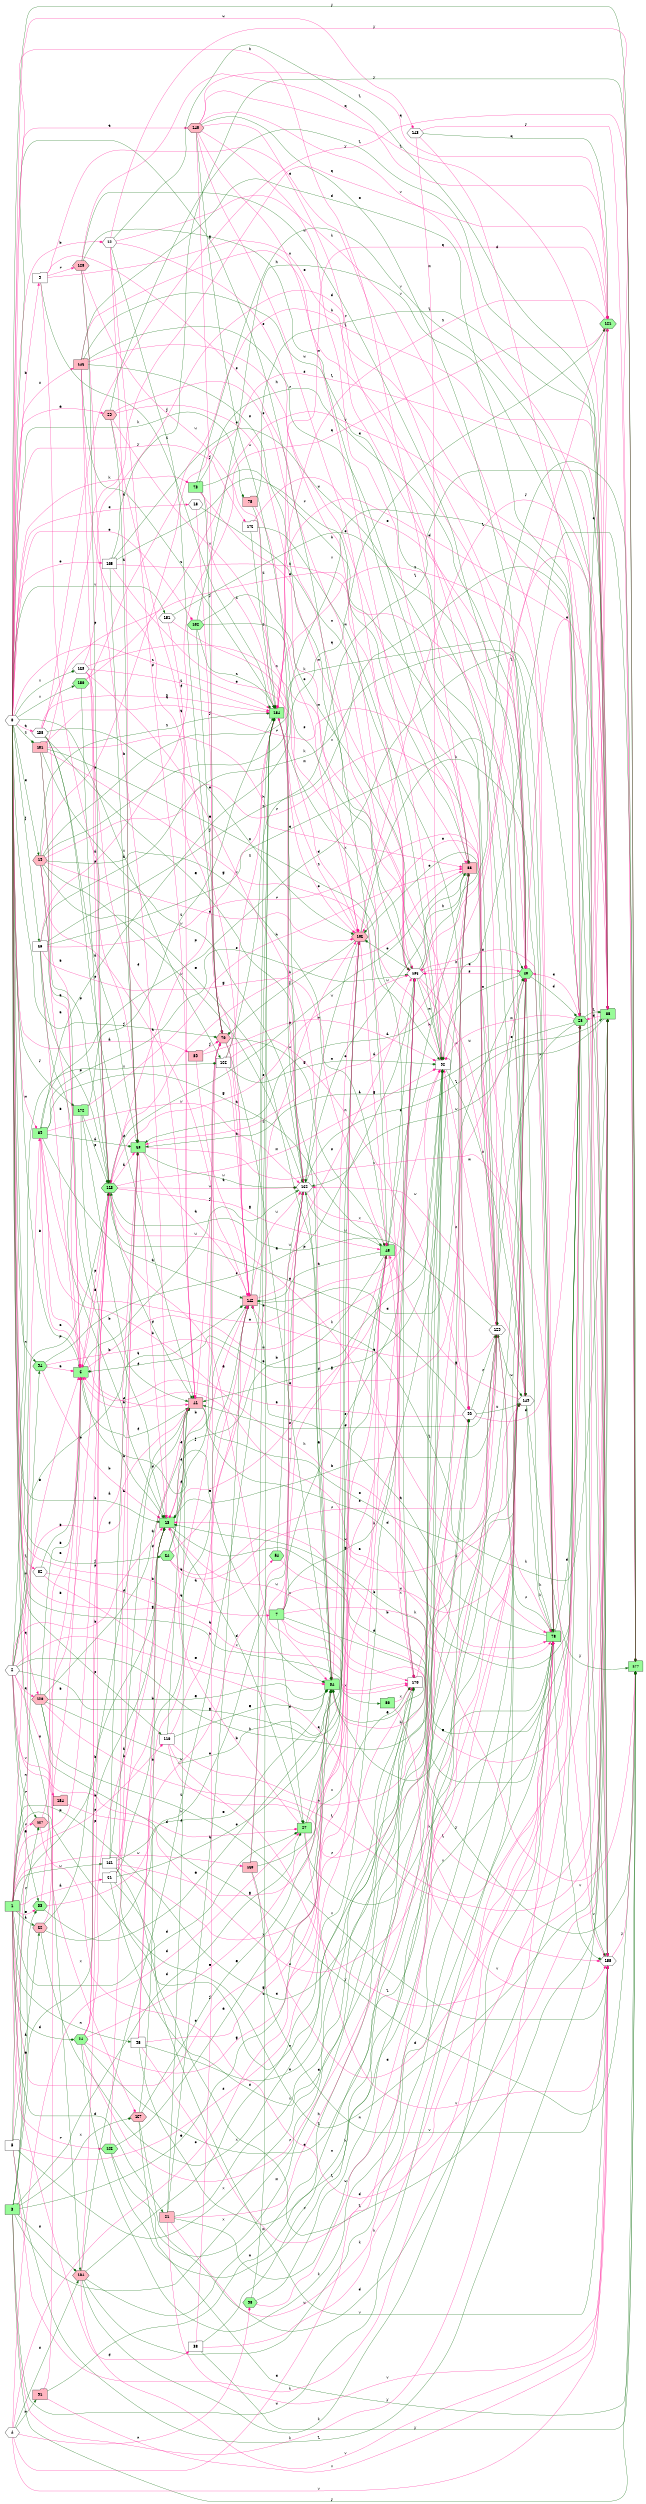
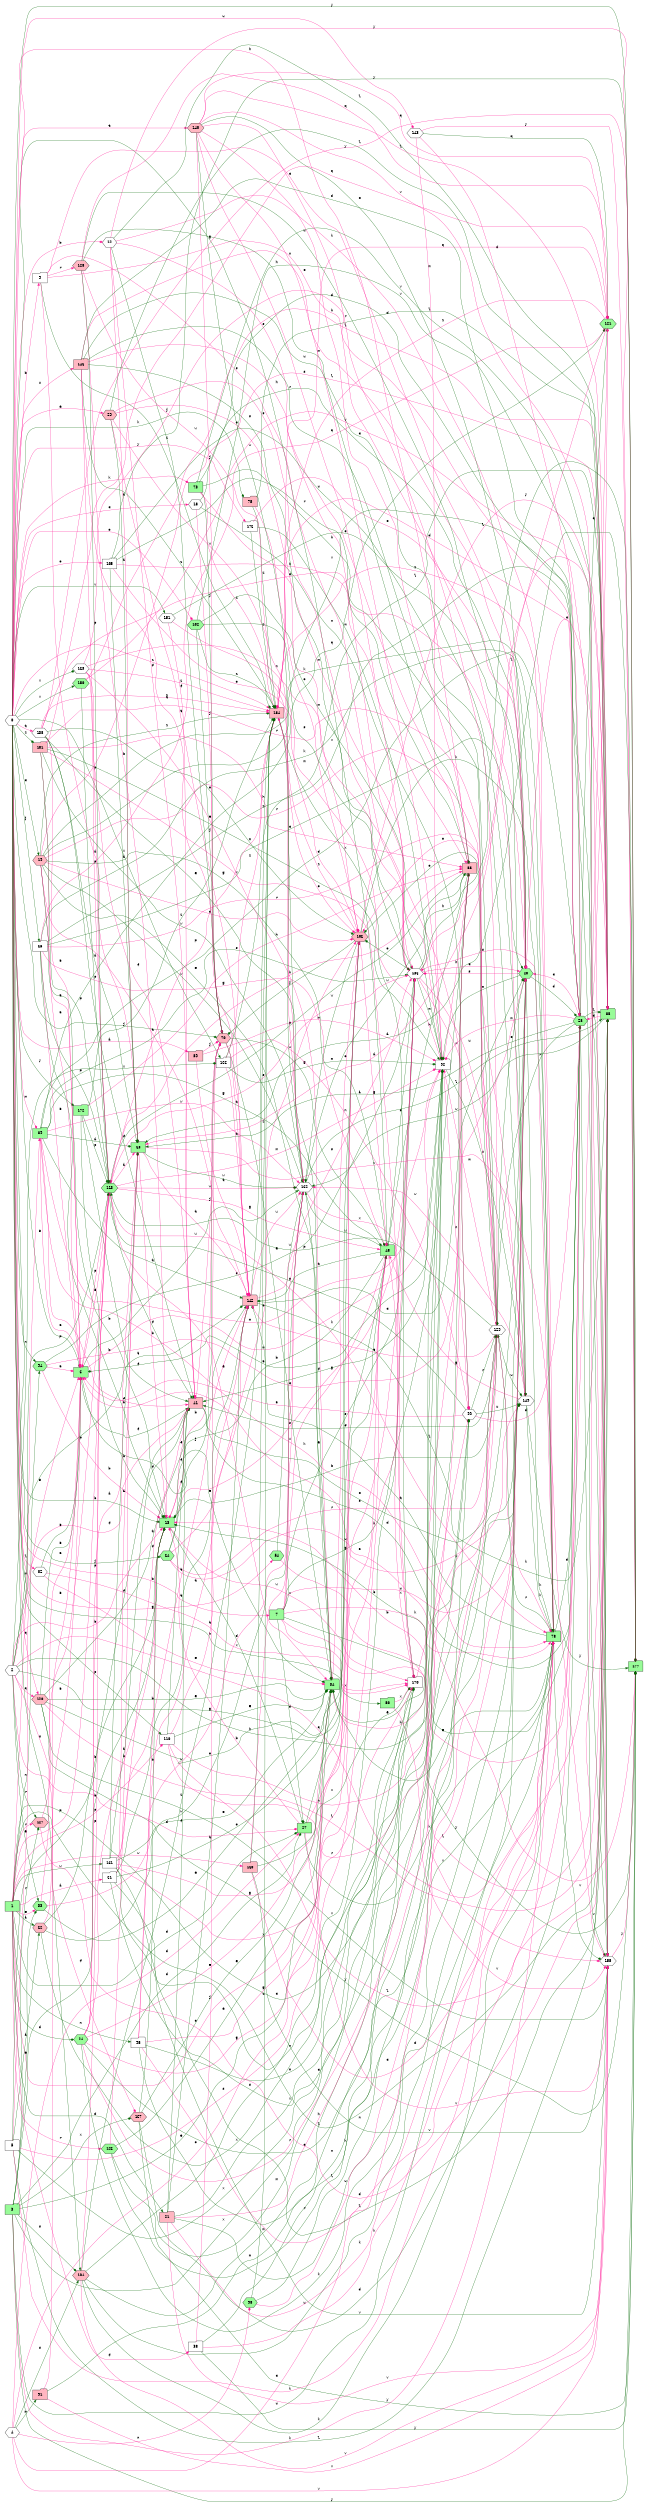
(277, 713) -> (277, 713)
(558, 1694) -> (477, 479)
(60, 1801) -> none
(81, 1961) -> (81, 1961)
